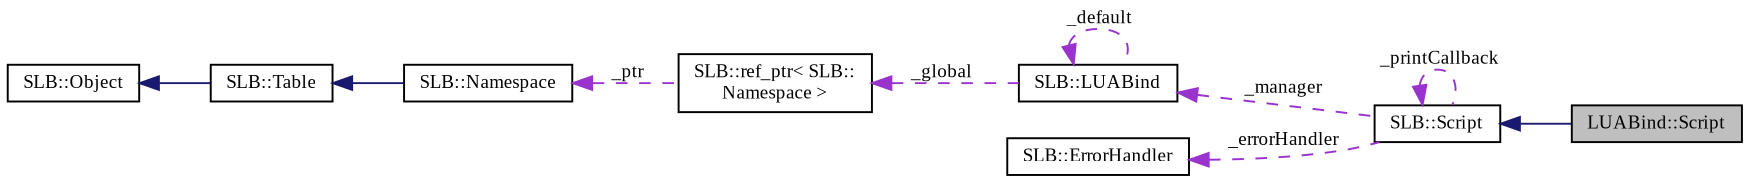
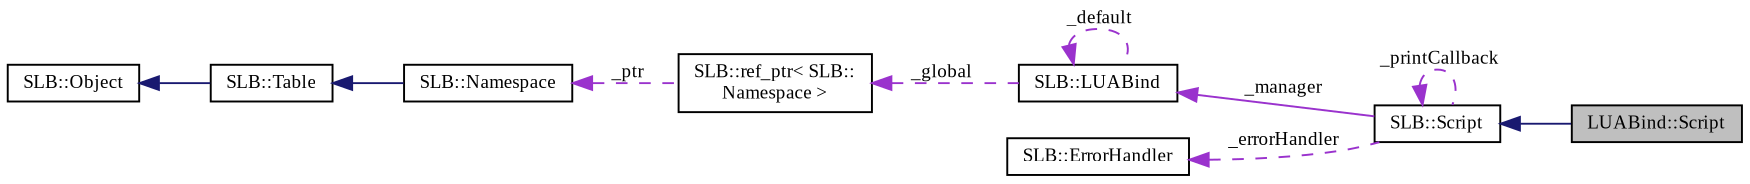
(1286, 106) -> (1286, 106)
